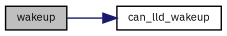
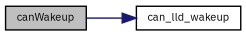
(36, 18) -> (46, 18)
